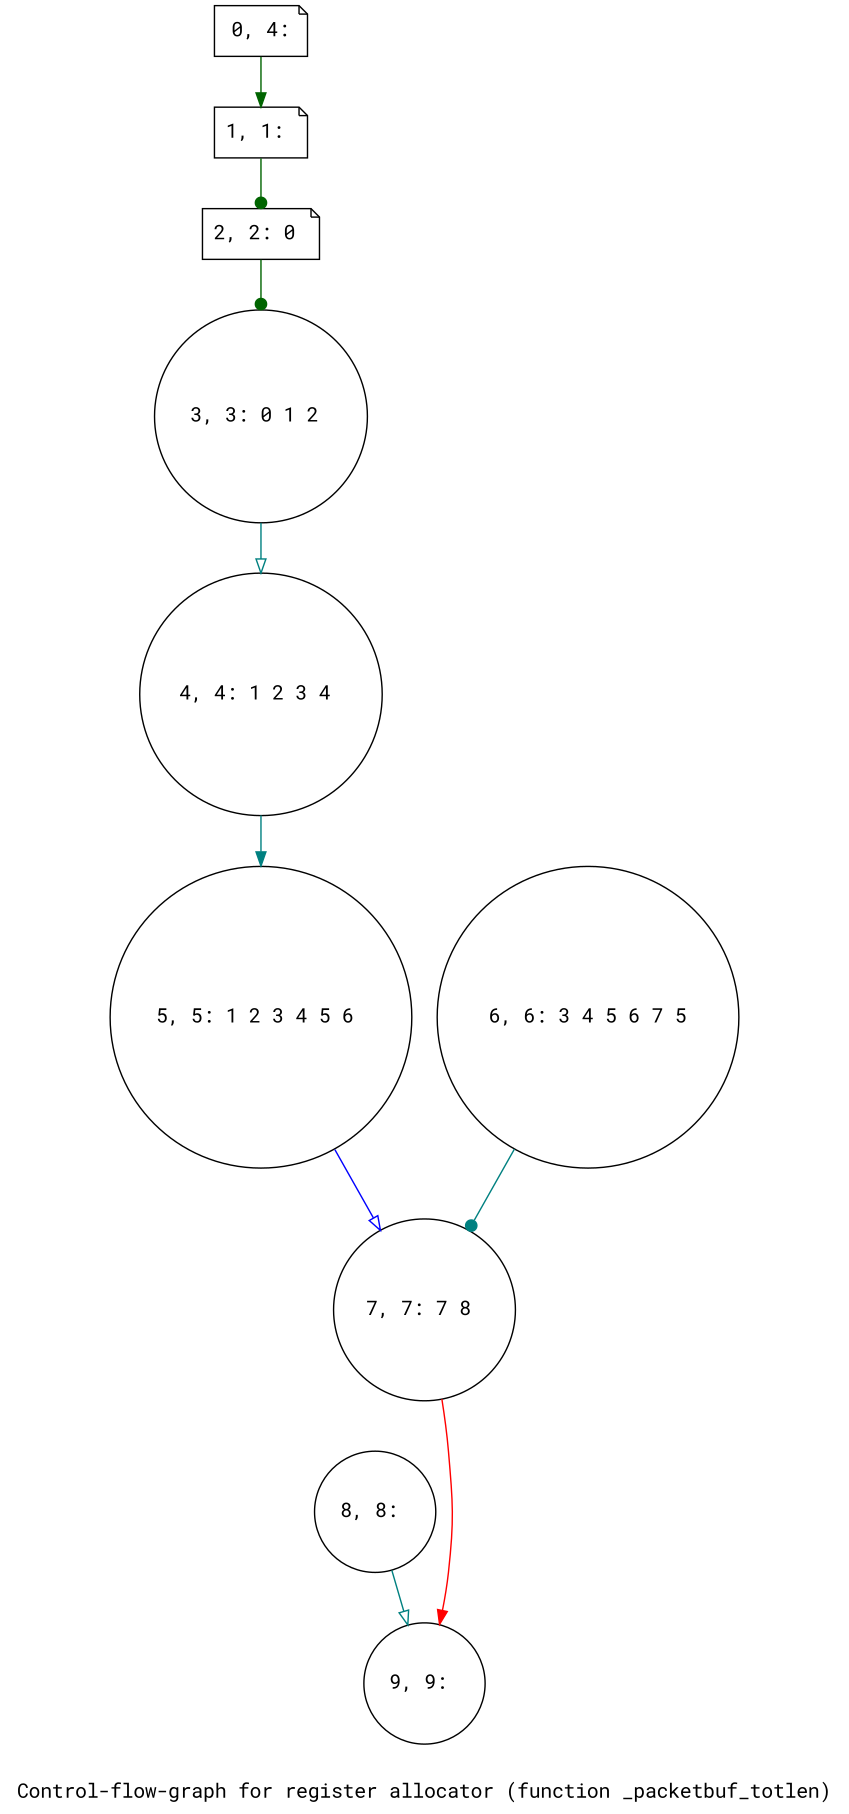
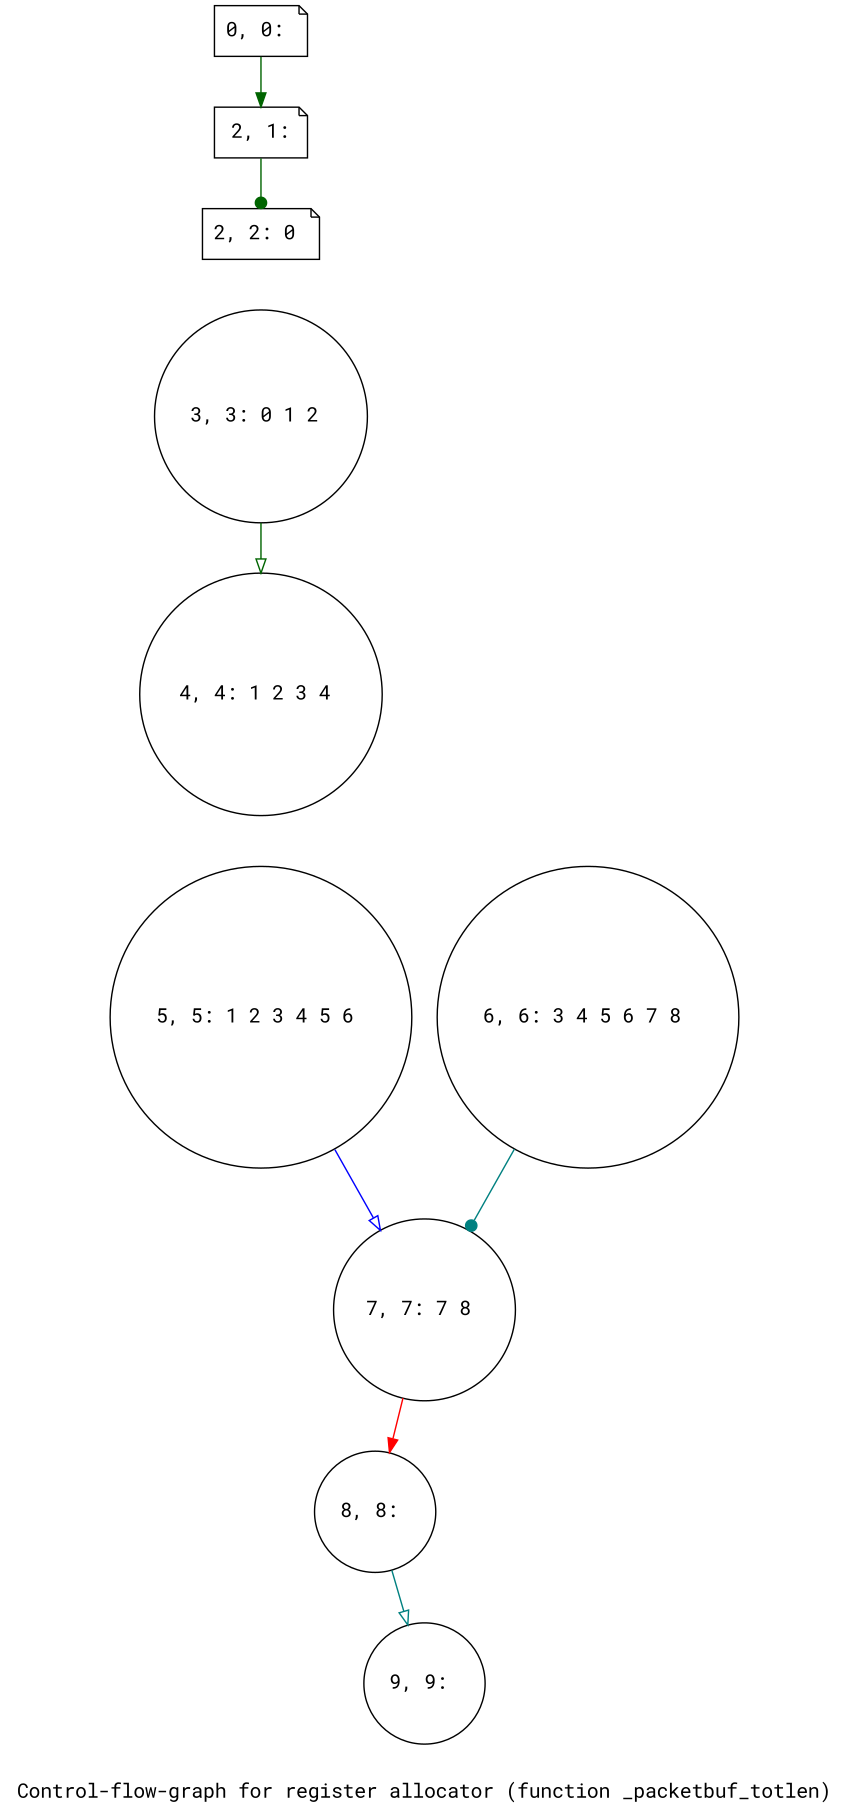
(261, 31) -> (261, 31)
(261, 133) -> (261, 133)
(261, 279) -> none
(261, 541) -> (261, 541)
(261, 834) -> none
(588, 1017) -> (588, 1017)
(452, 1505) -> (398, 1418)
